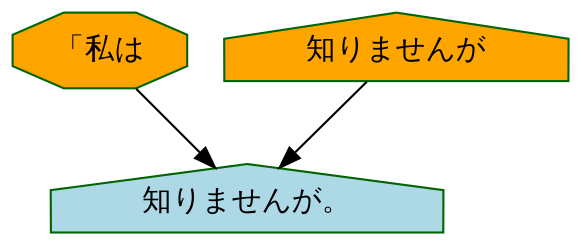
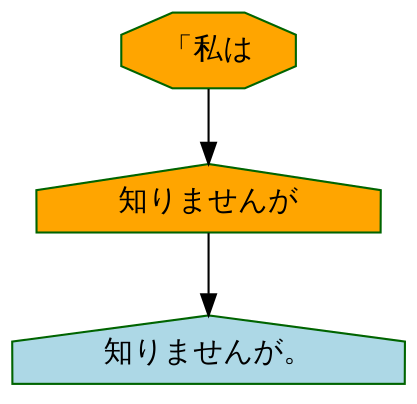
(168, 121) -> (209, 116)
